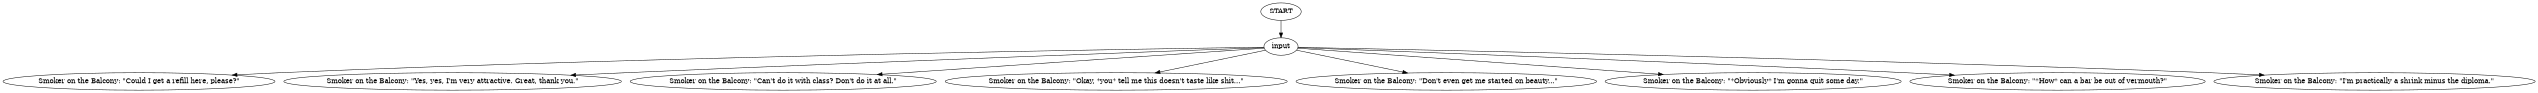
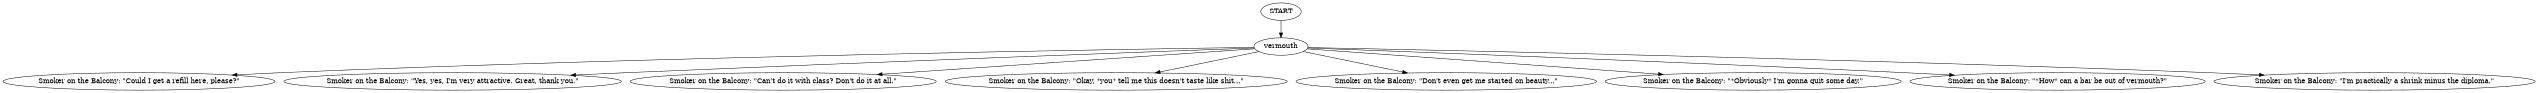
(1281, 47) -> (1281, 47)
